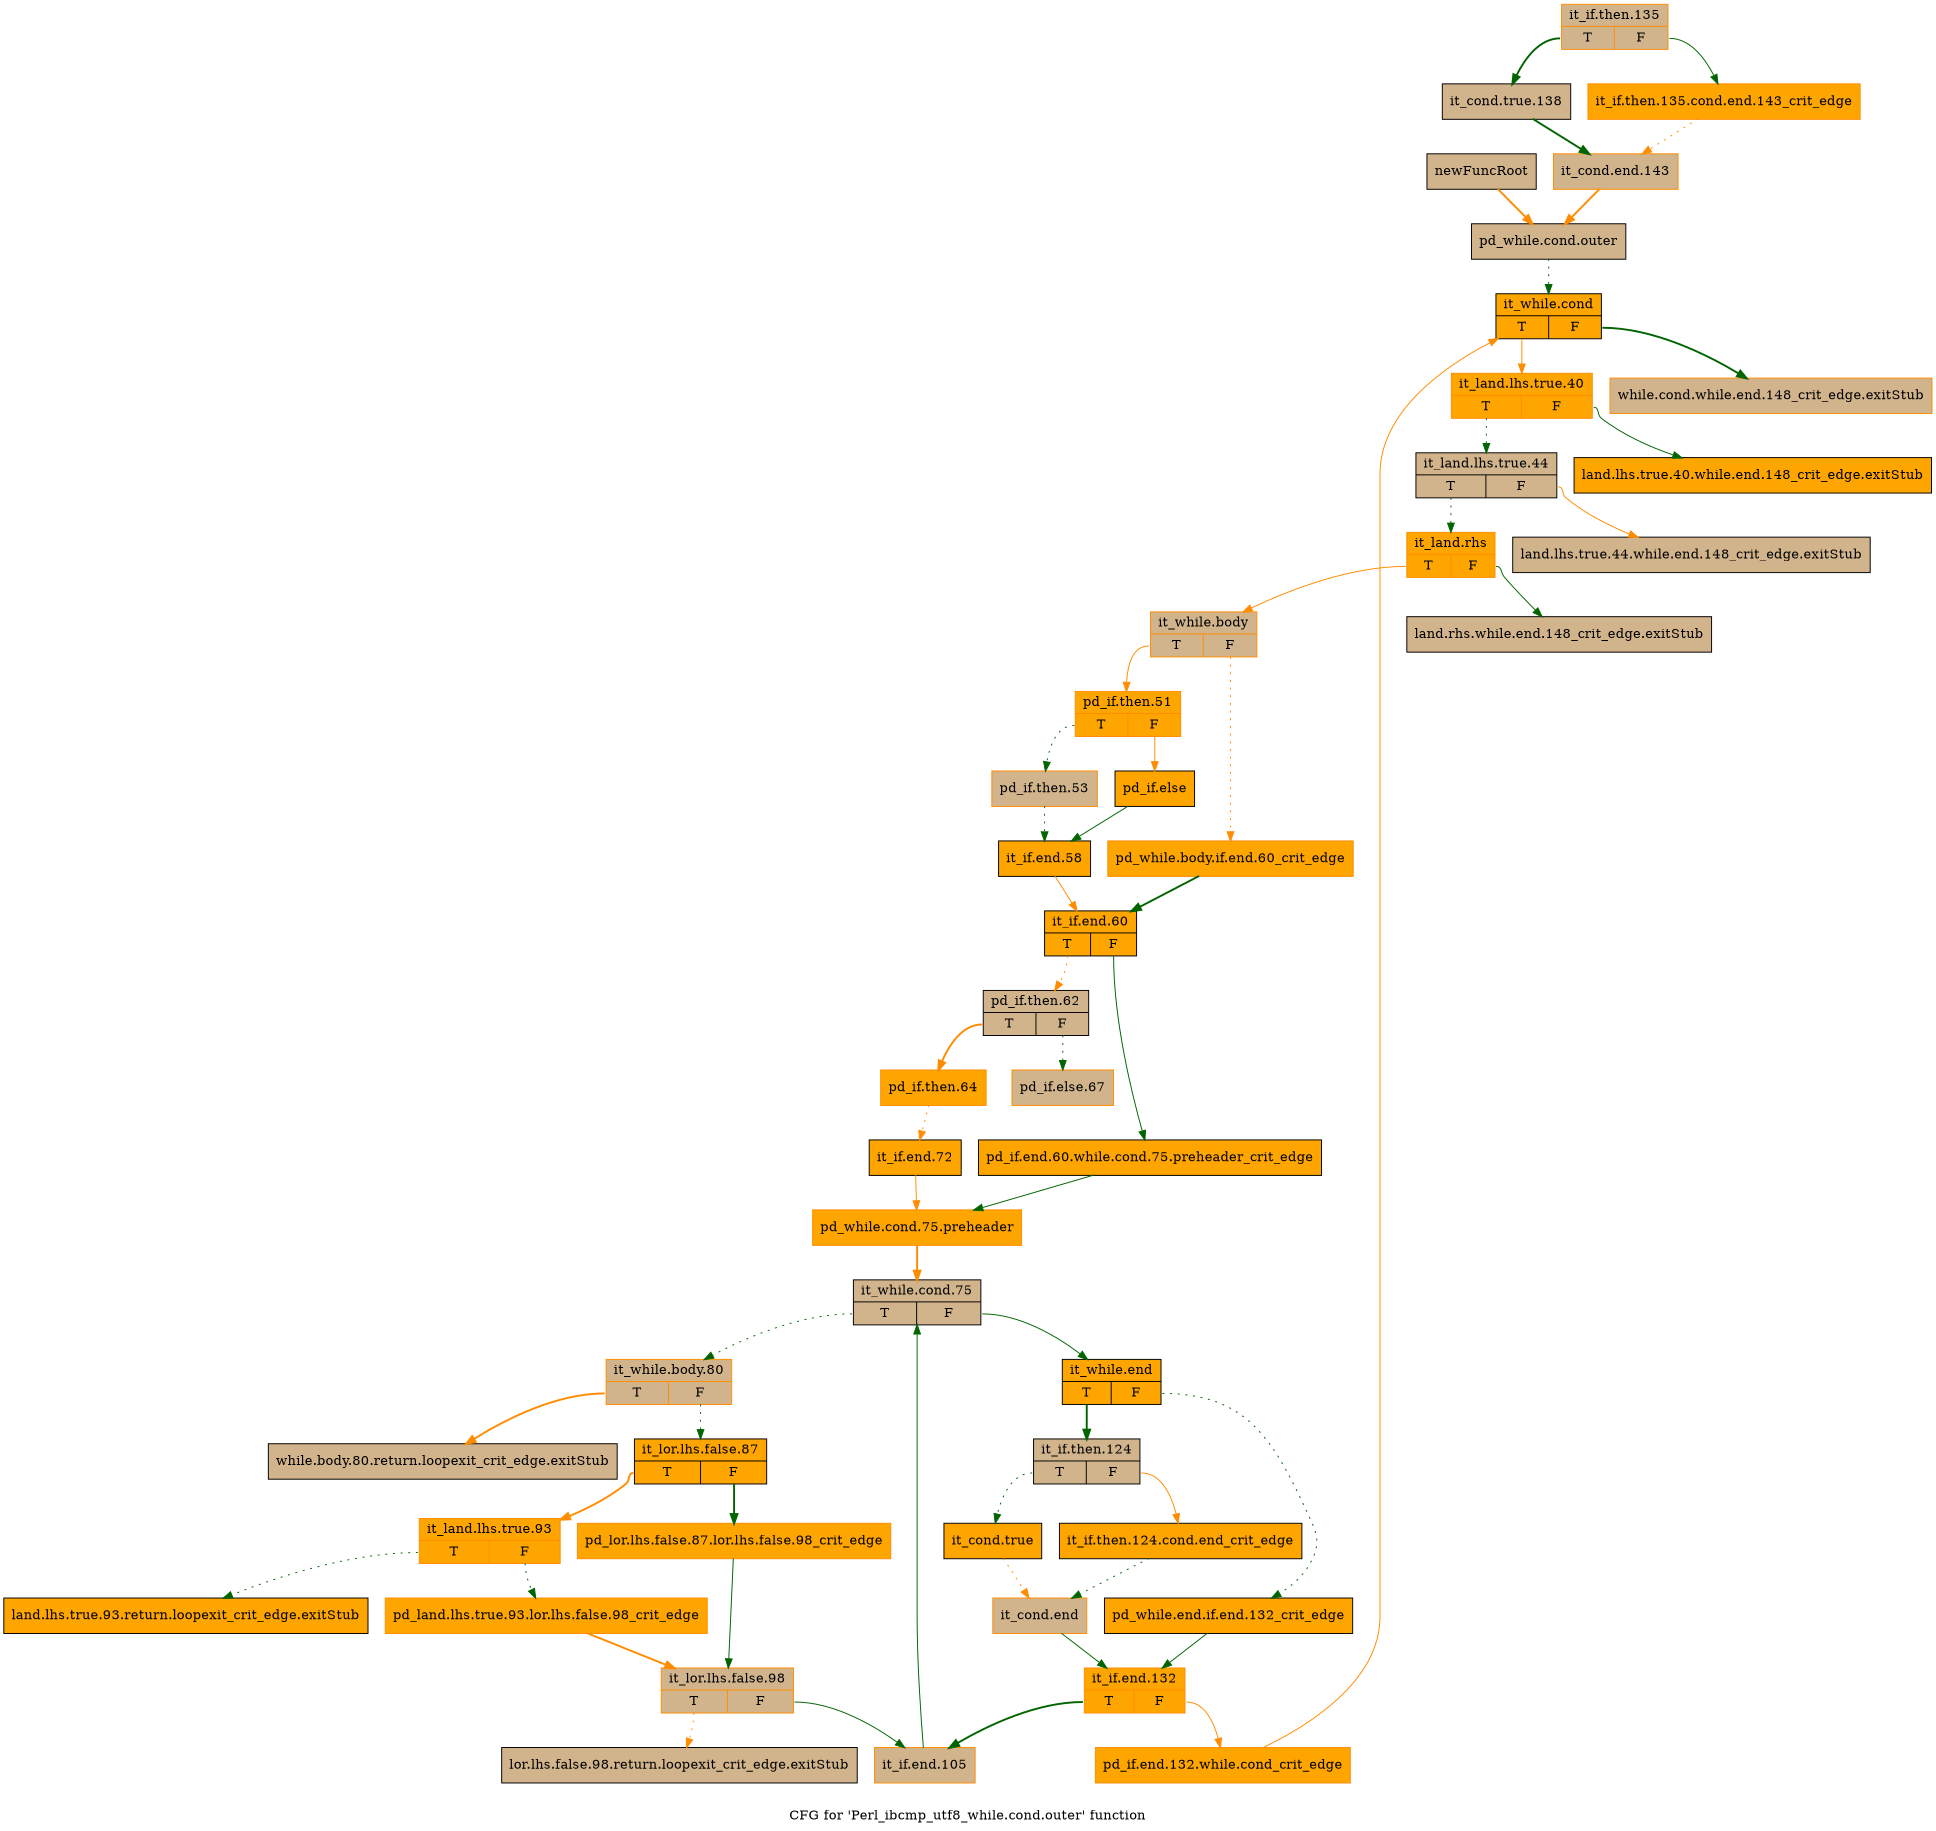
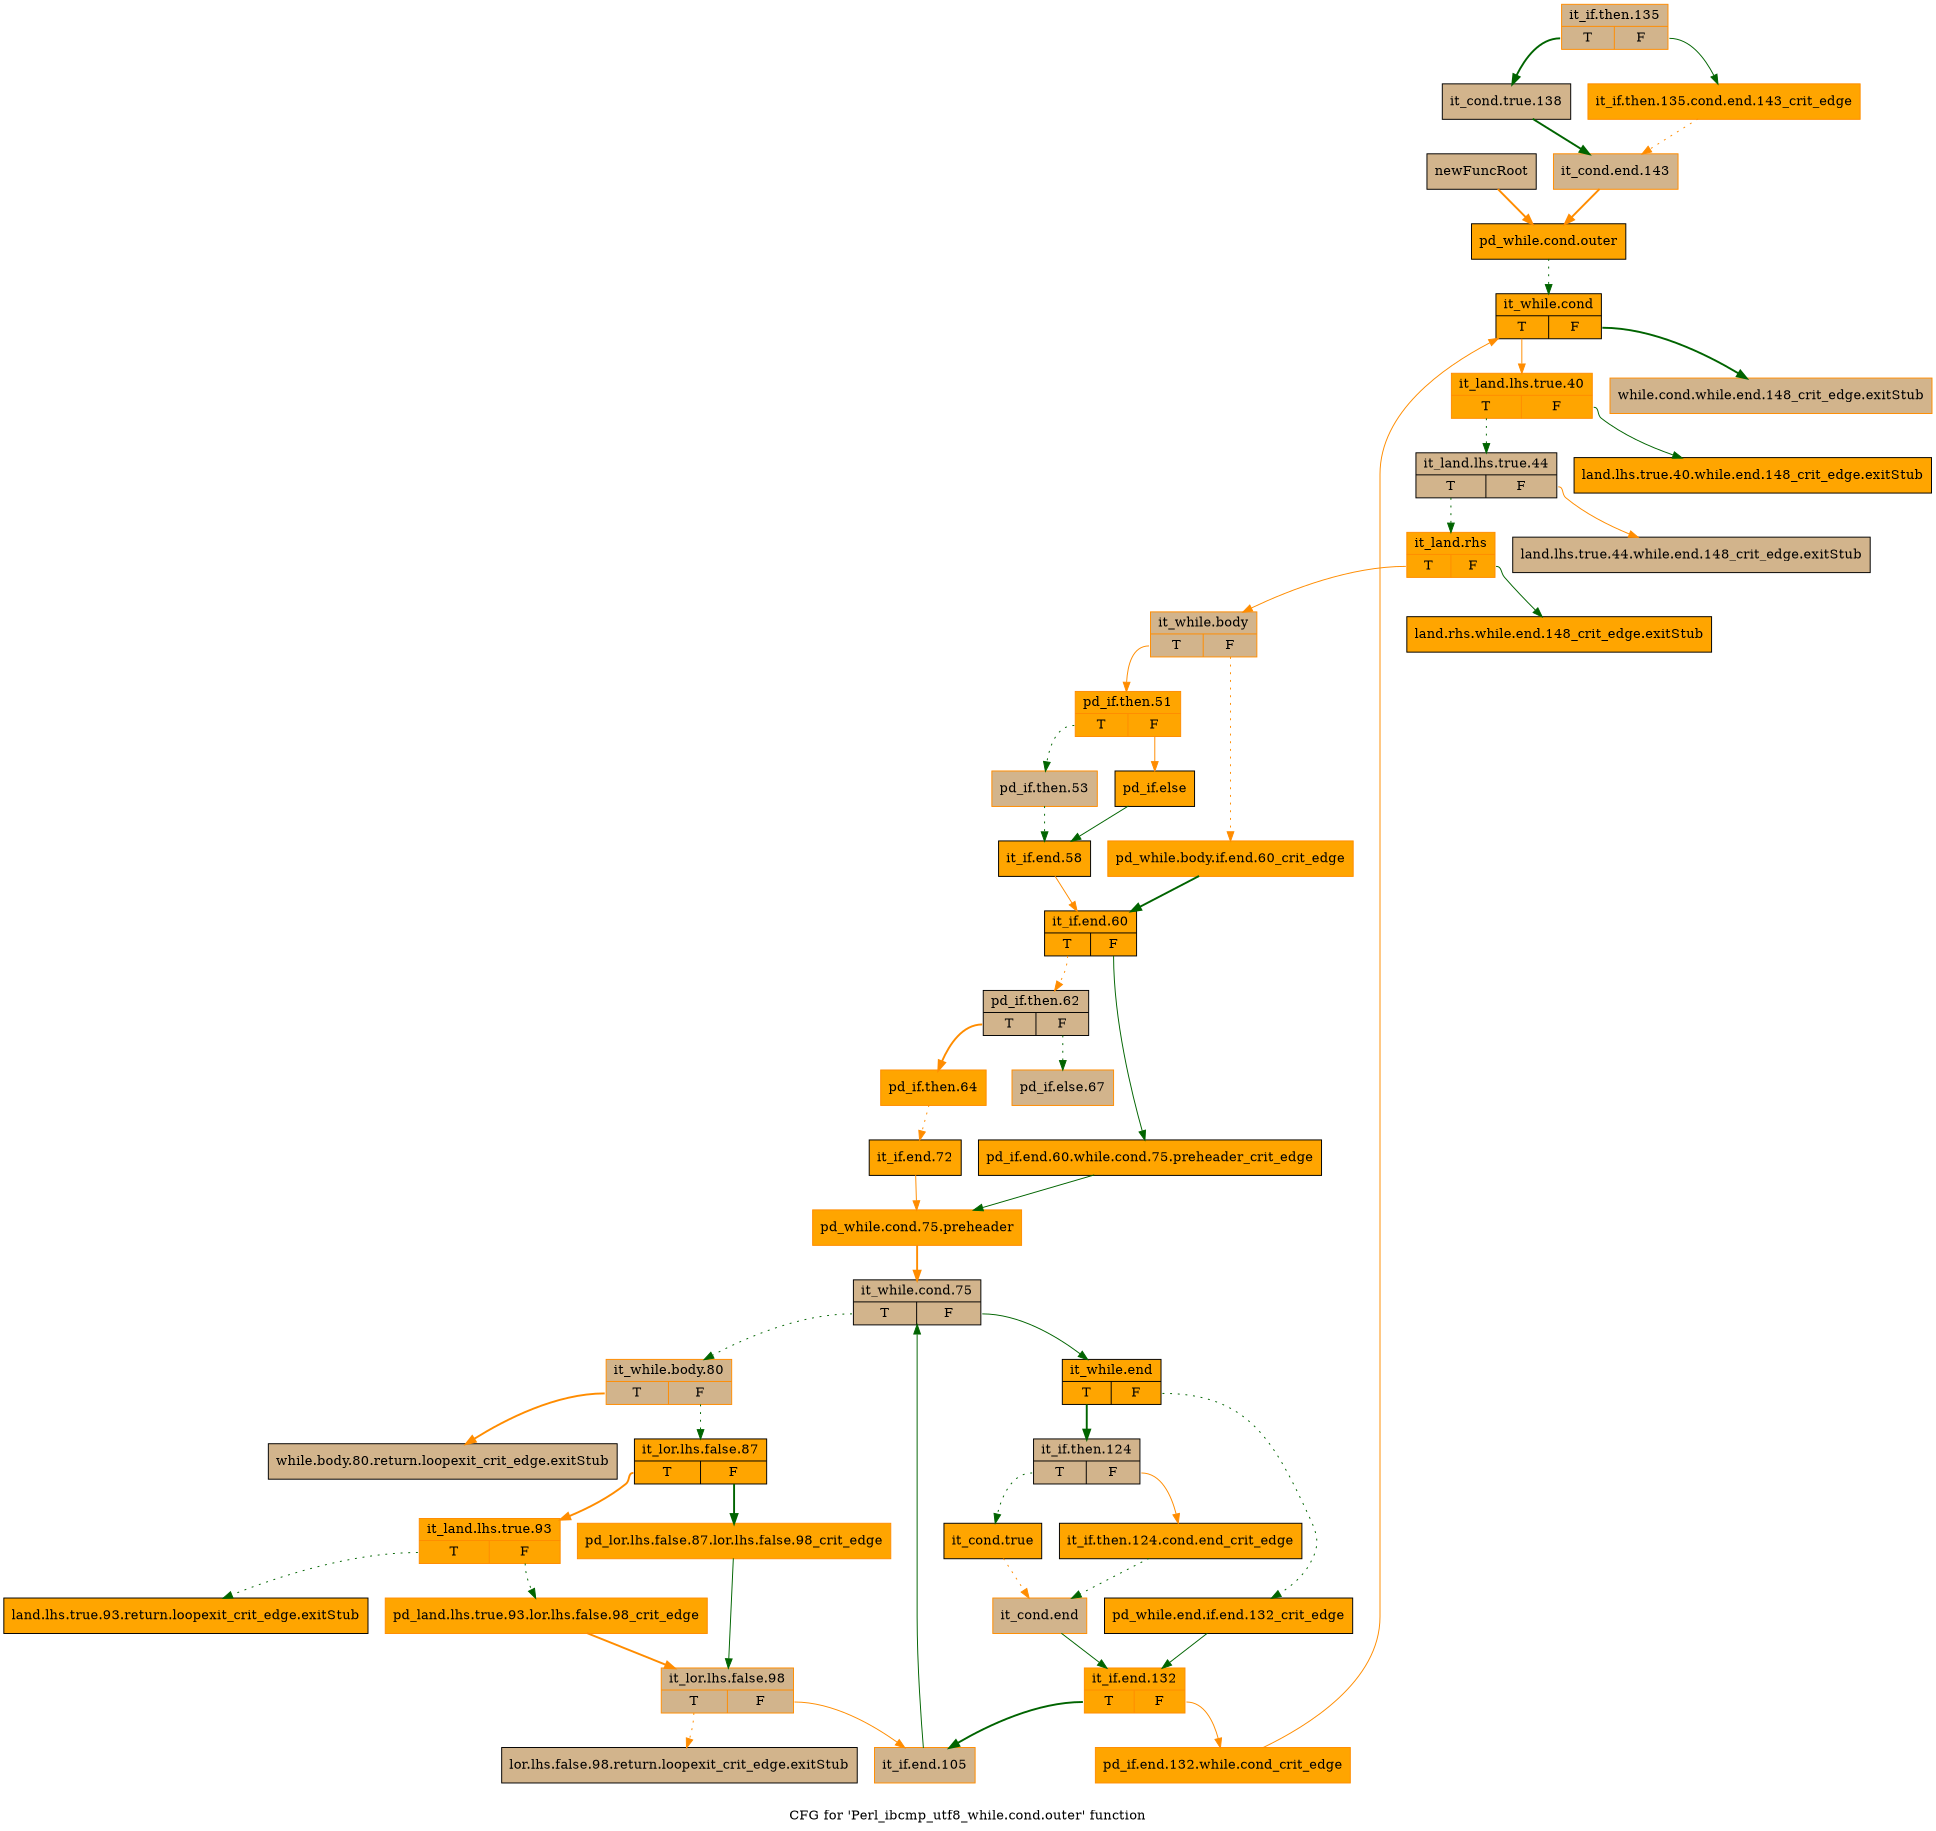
(1549, 242) -> (1549, 242)
(1559, 634) -> (1559, 634)
(849, 1714) -> (849, 1714)
